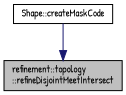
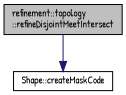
(63, 37) -> (63, 48)
